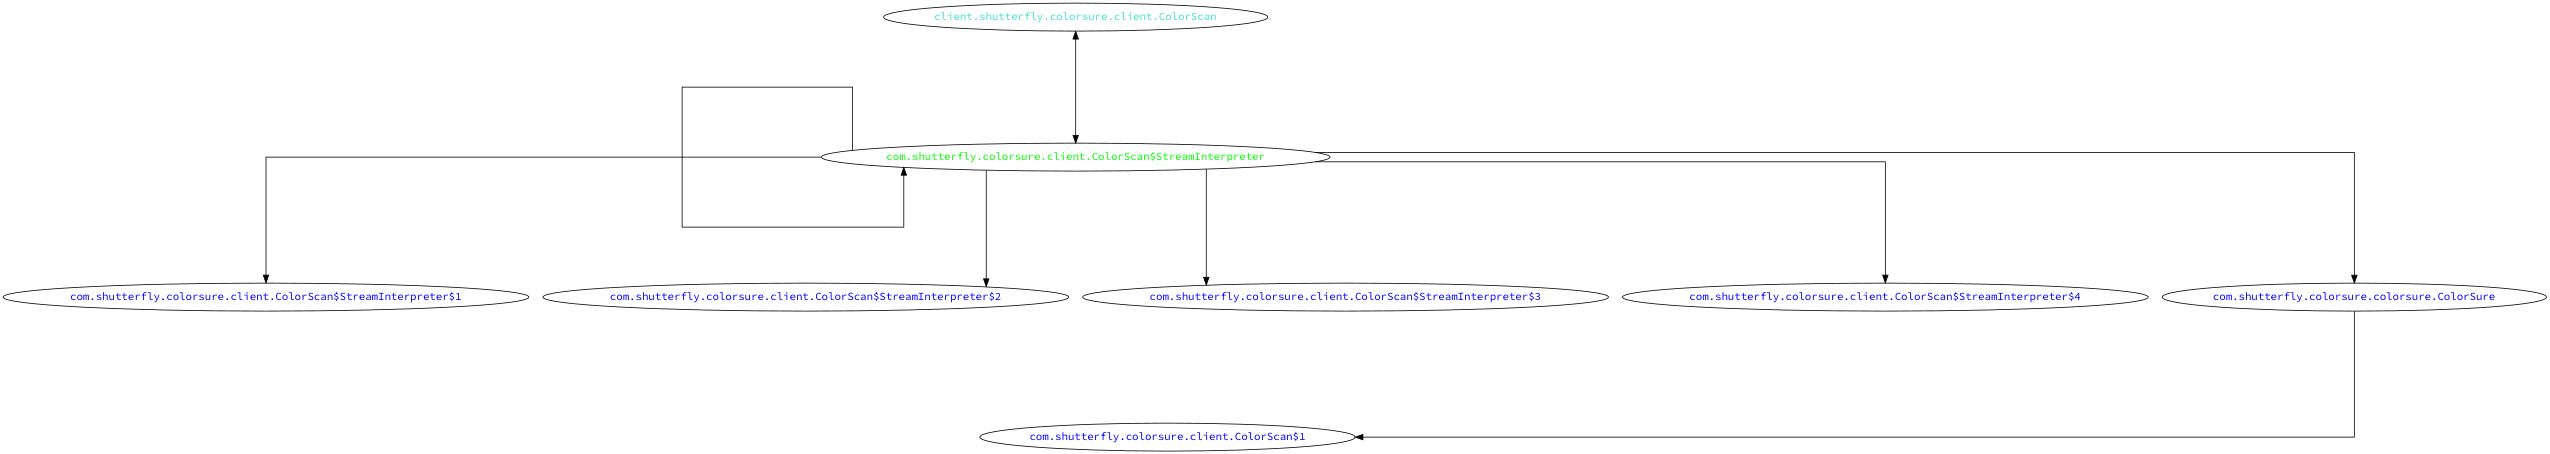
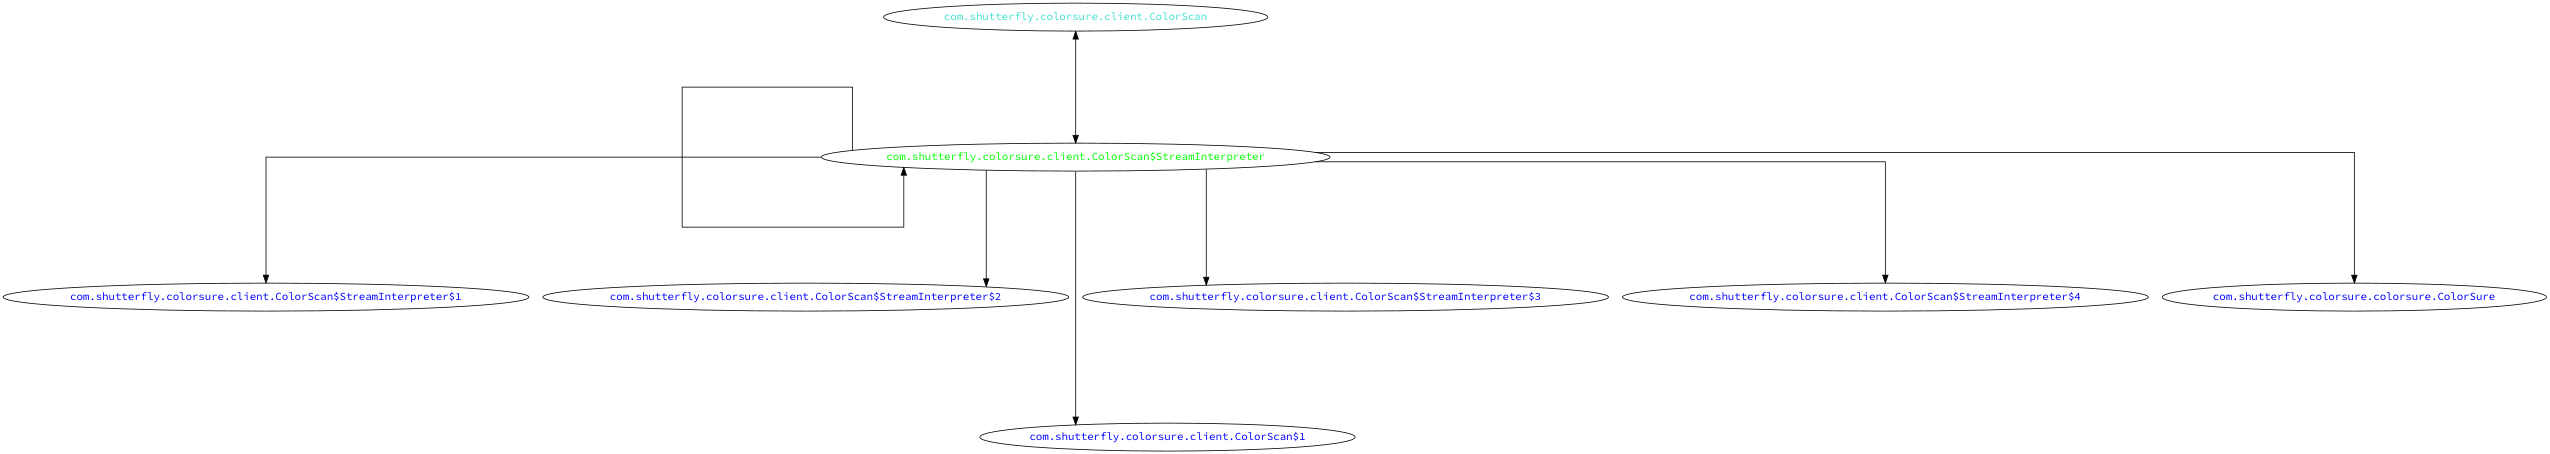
(1076, 17) -> (1076, 17)
(1922, 437) -> (1076, 294)
